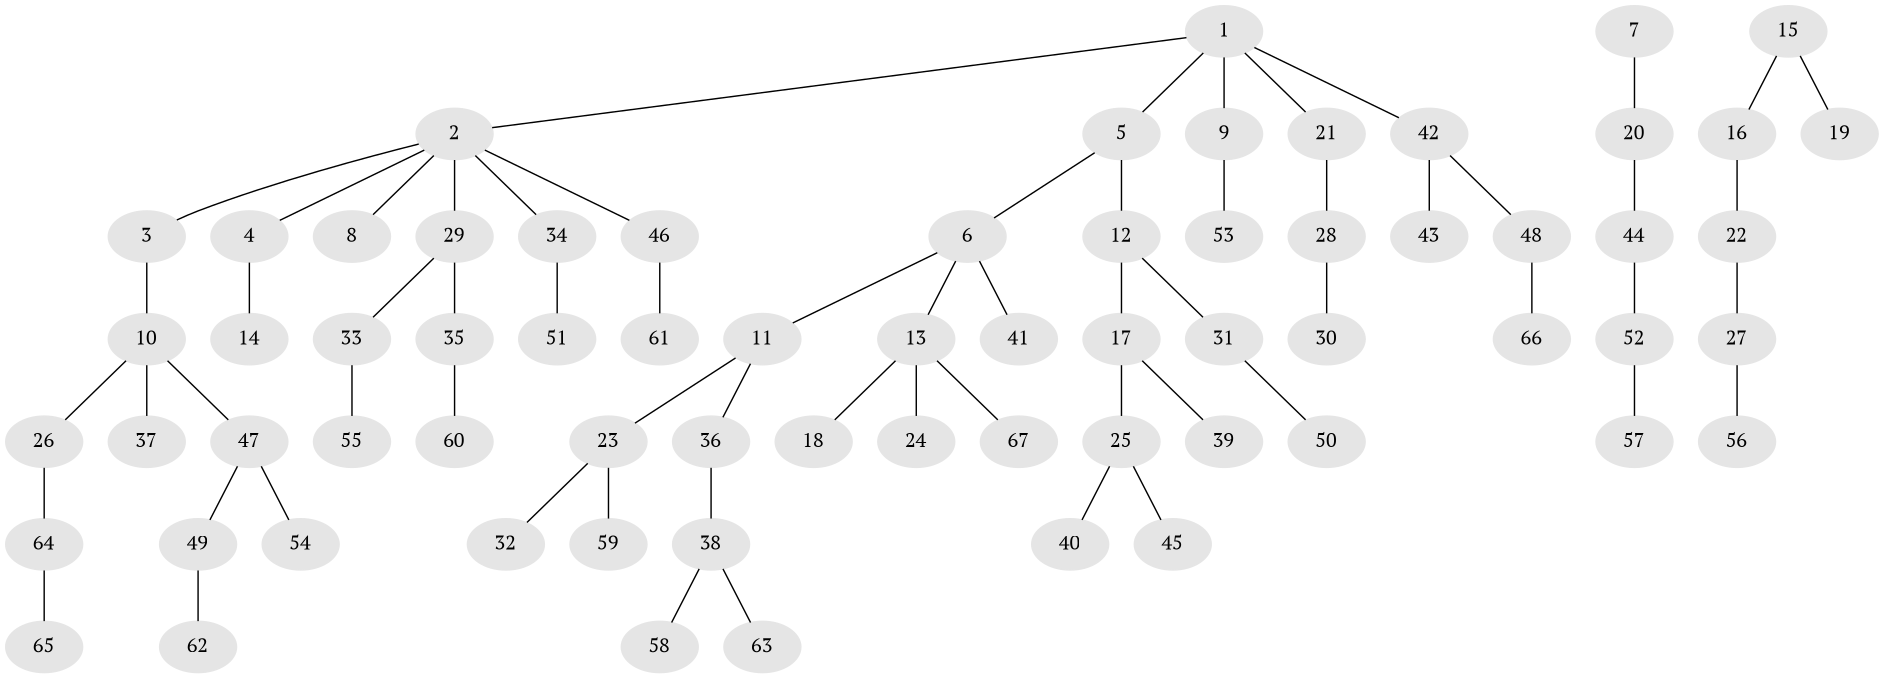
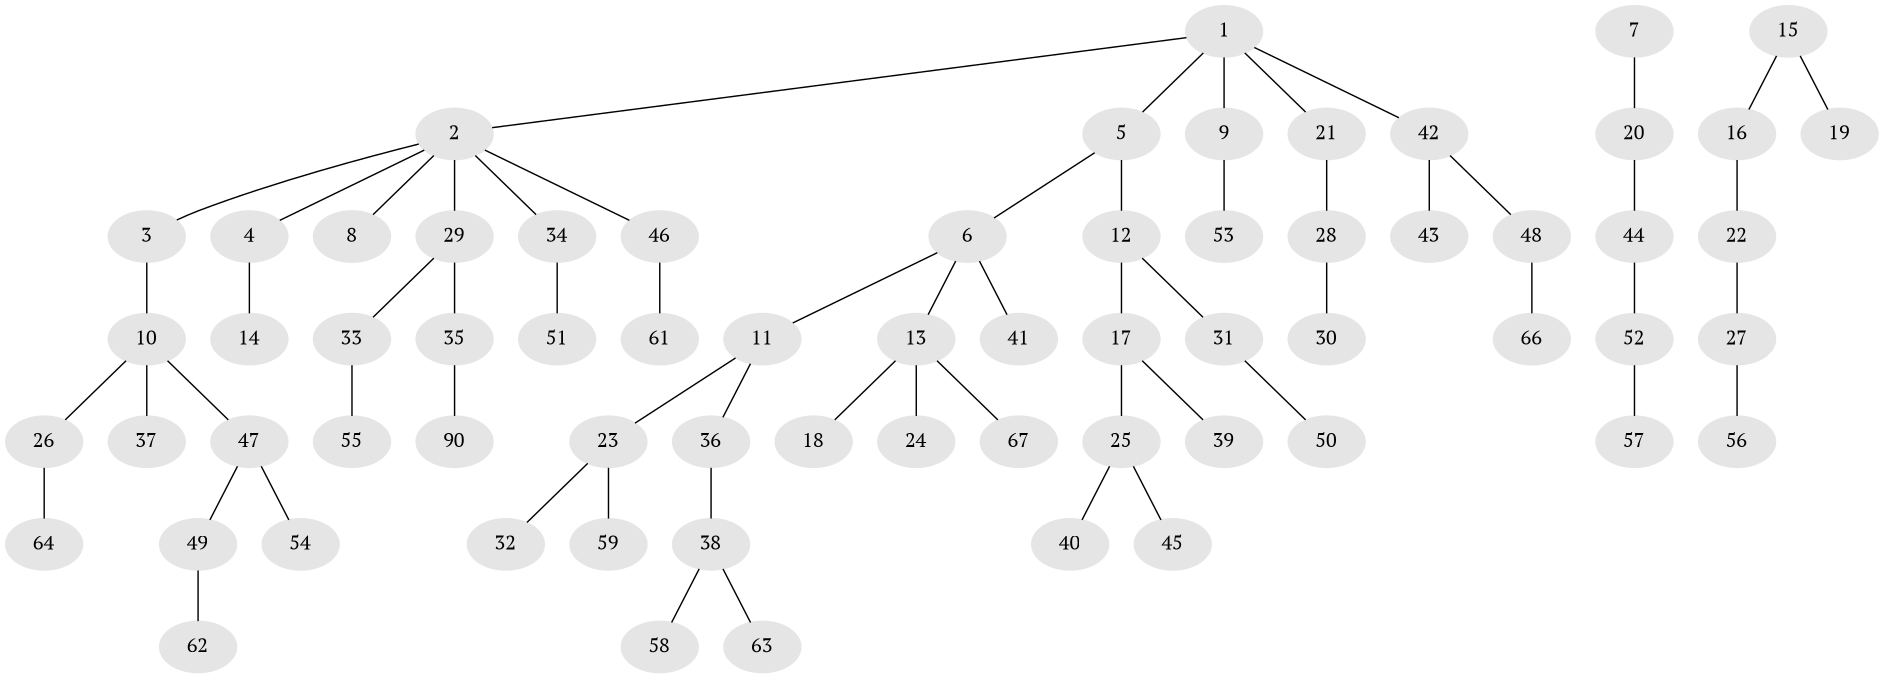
(455, 442) -> (455, 442)
(44, 647) -> none
